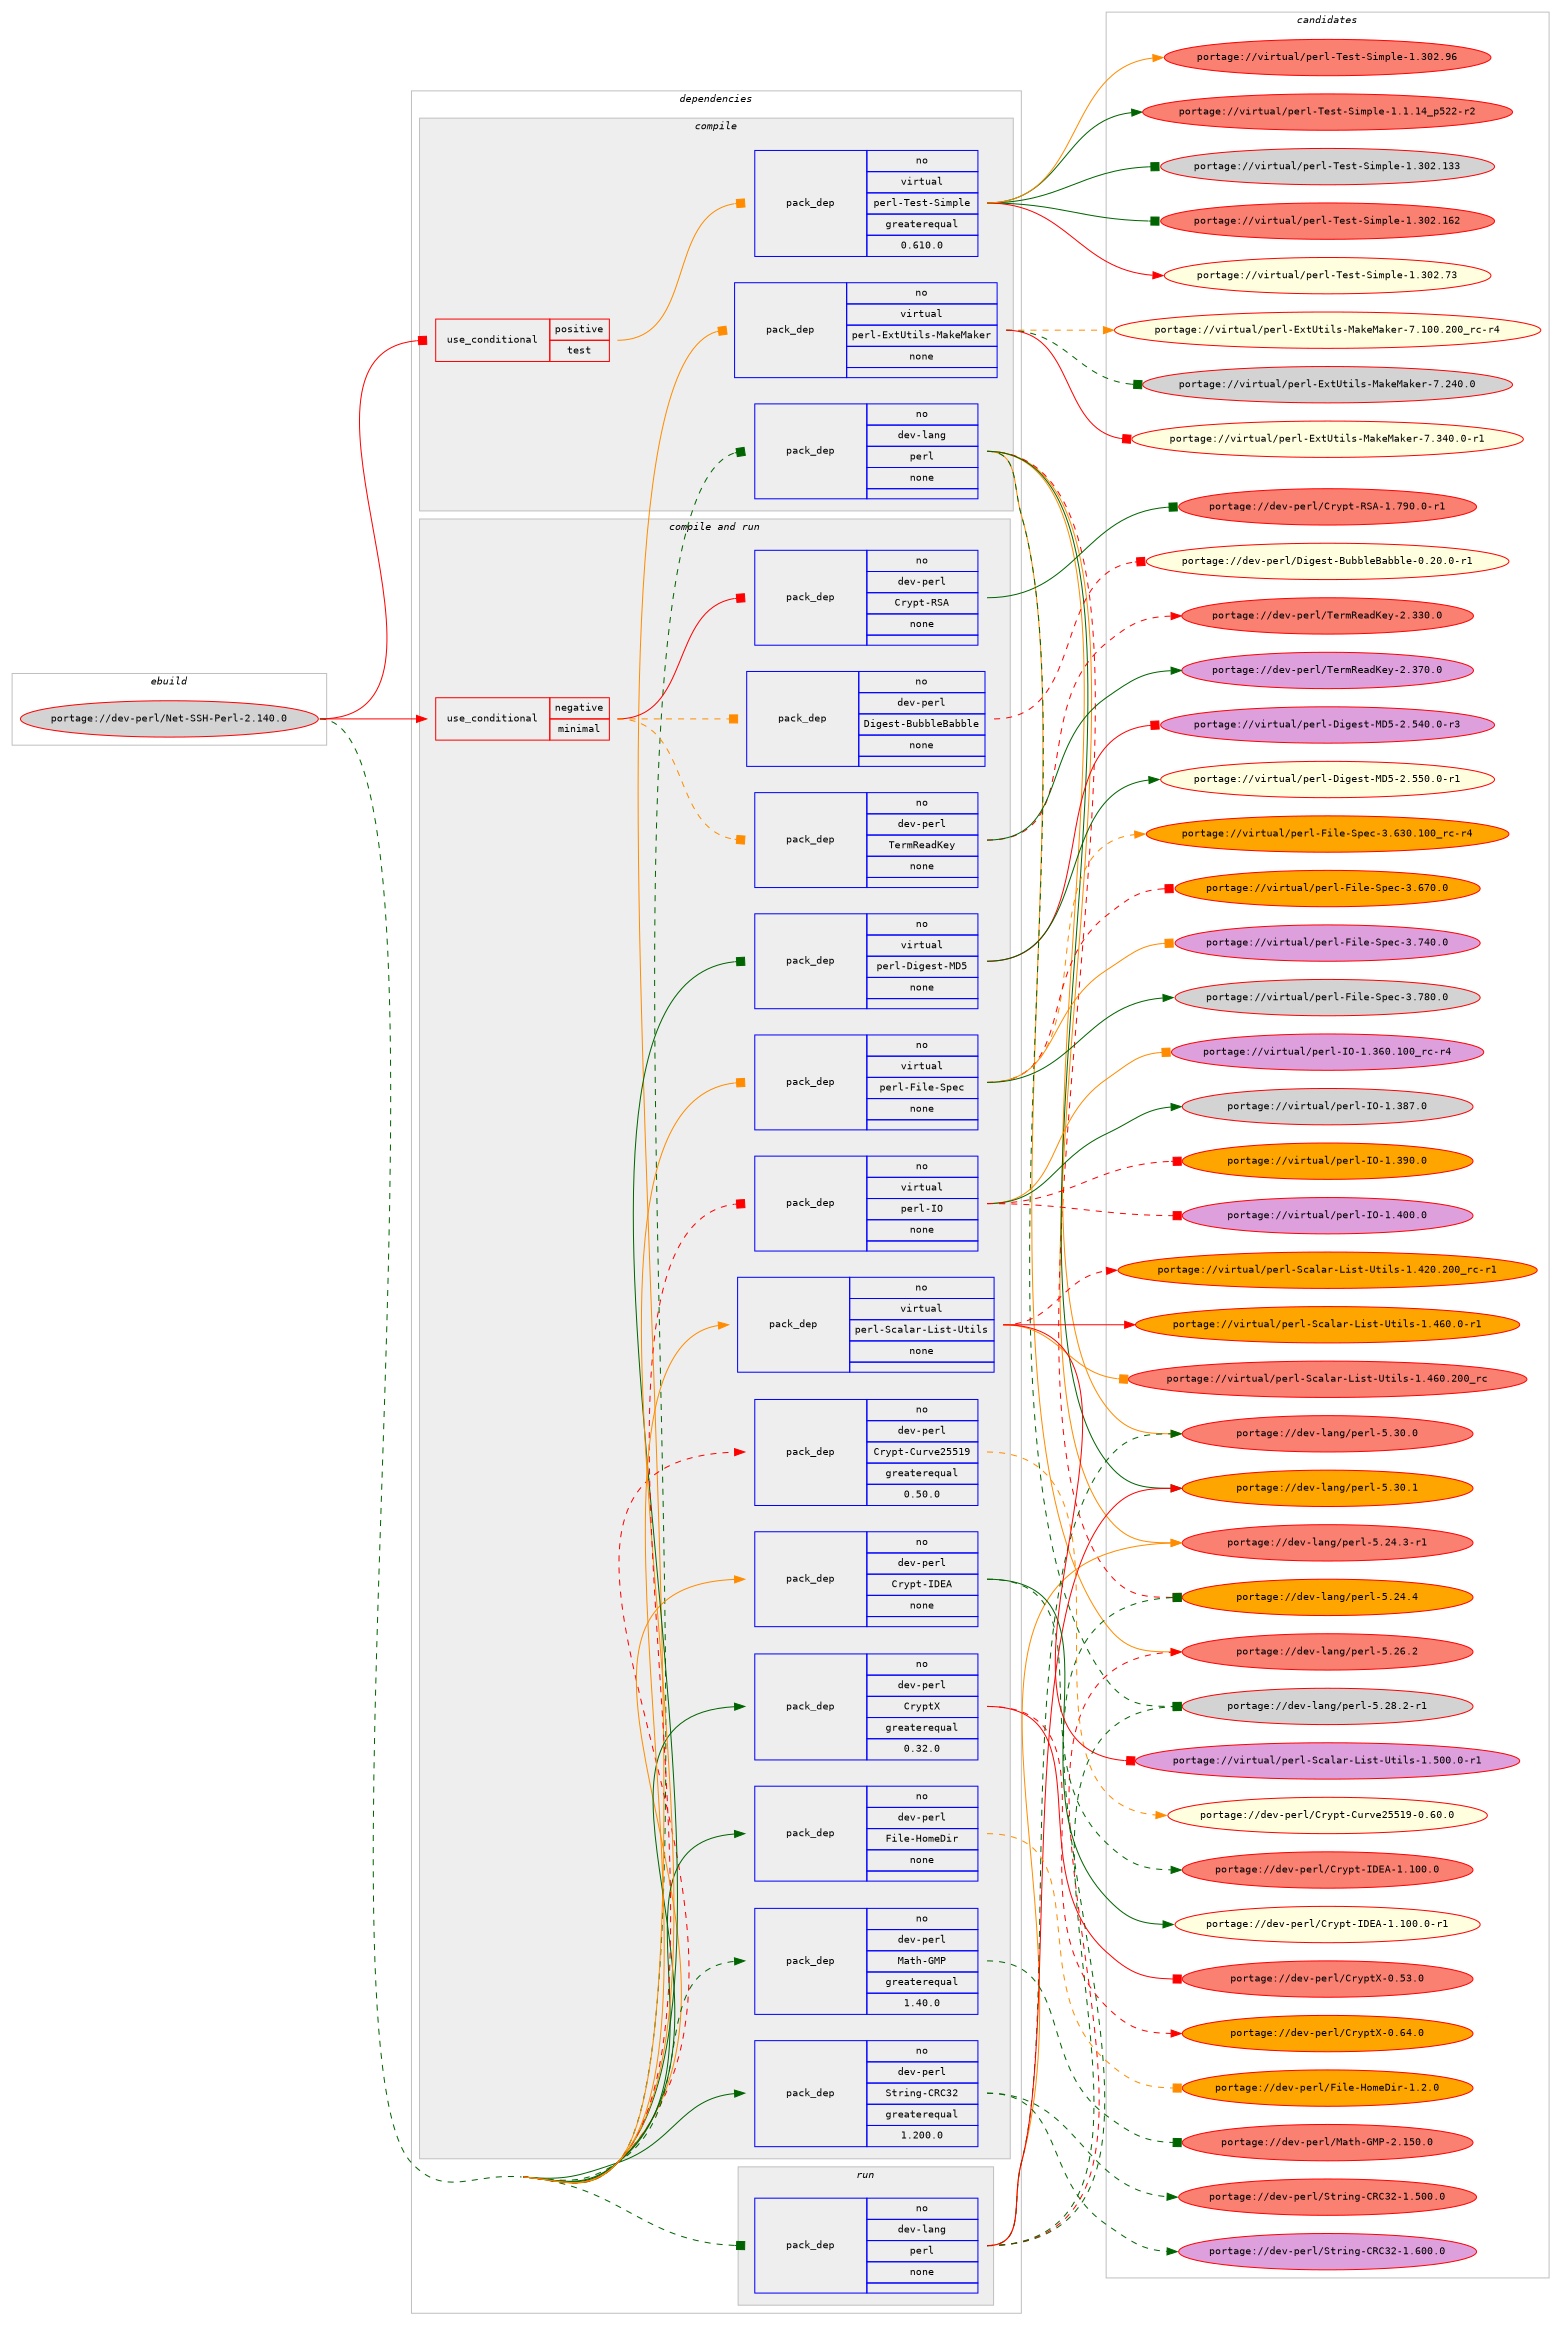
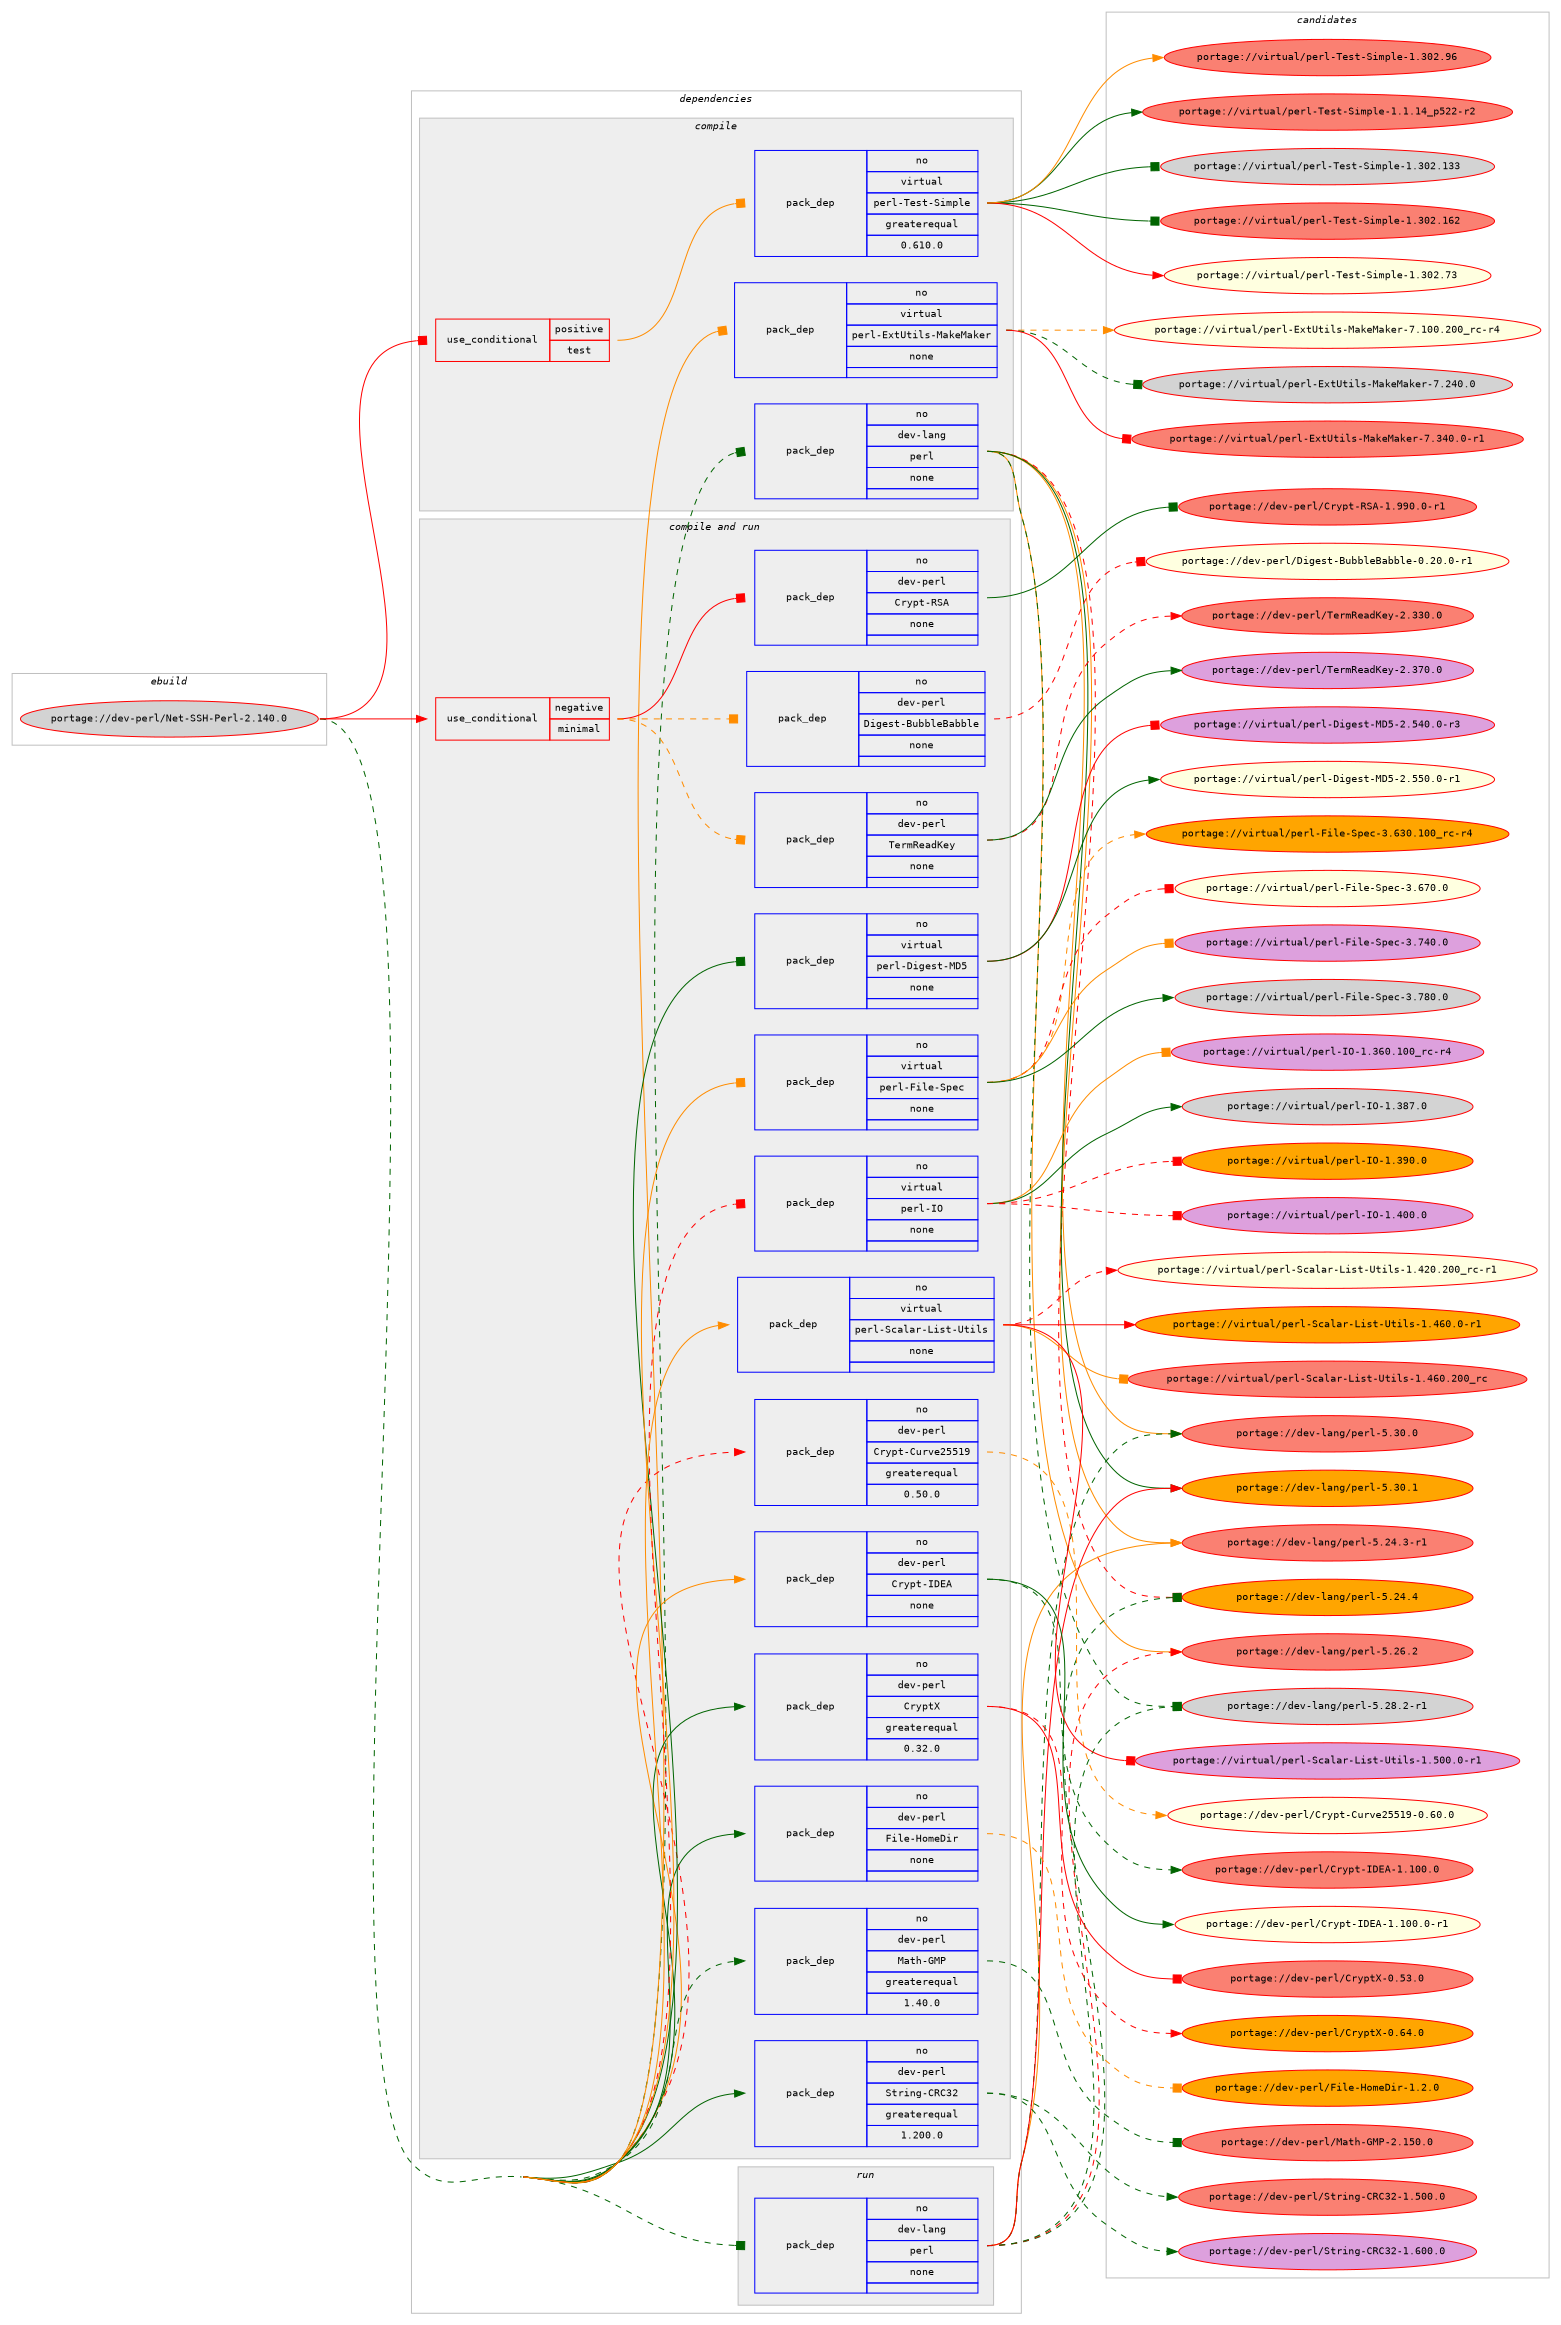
(1328, 439) -> (1328, 439)
(1328, 507) -> (1328, 507)
(1328, 889) -> (1328, 889)
(1328, 1270) -> (1328, 1270)
